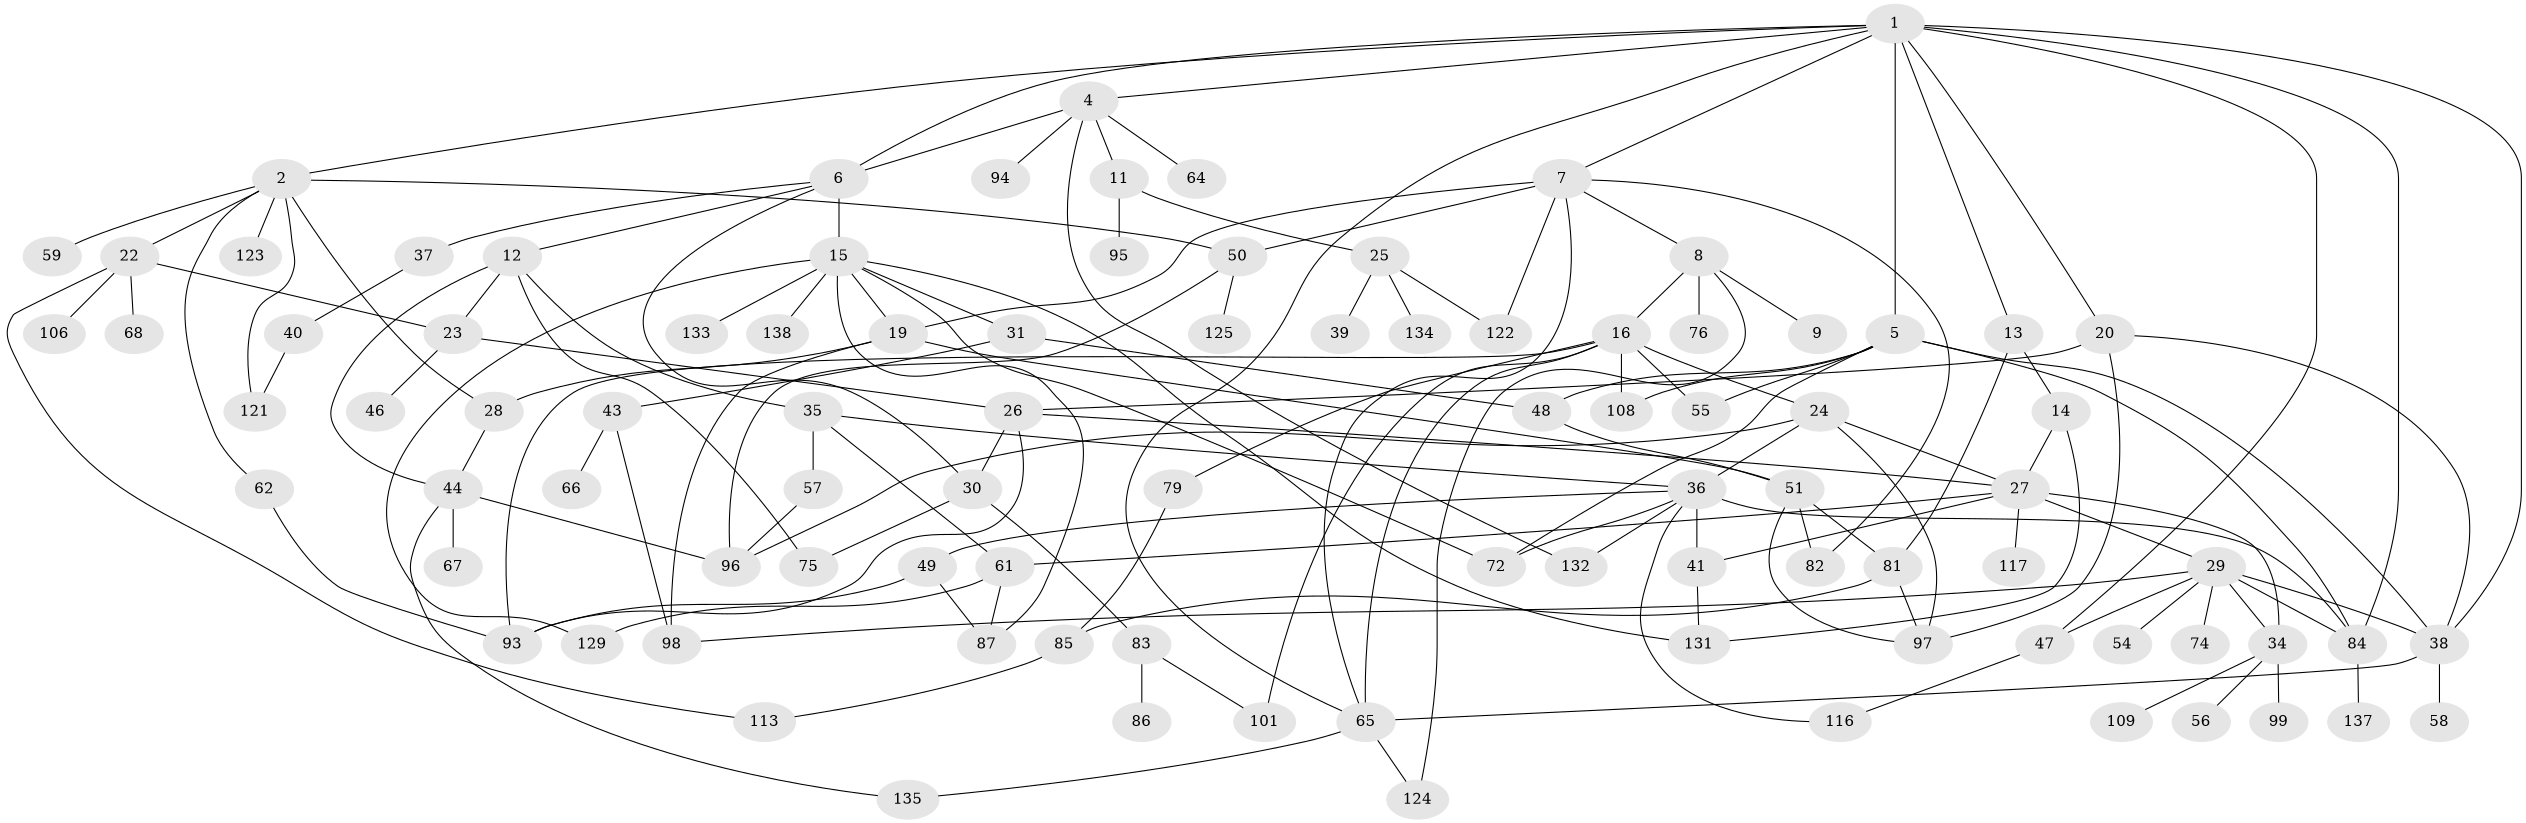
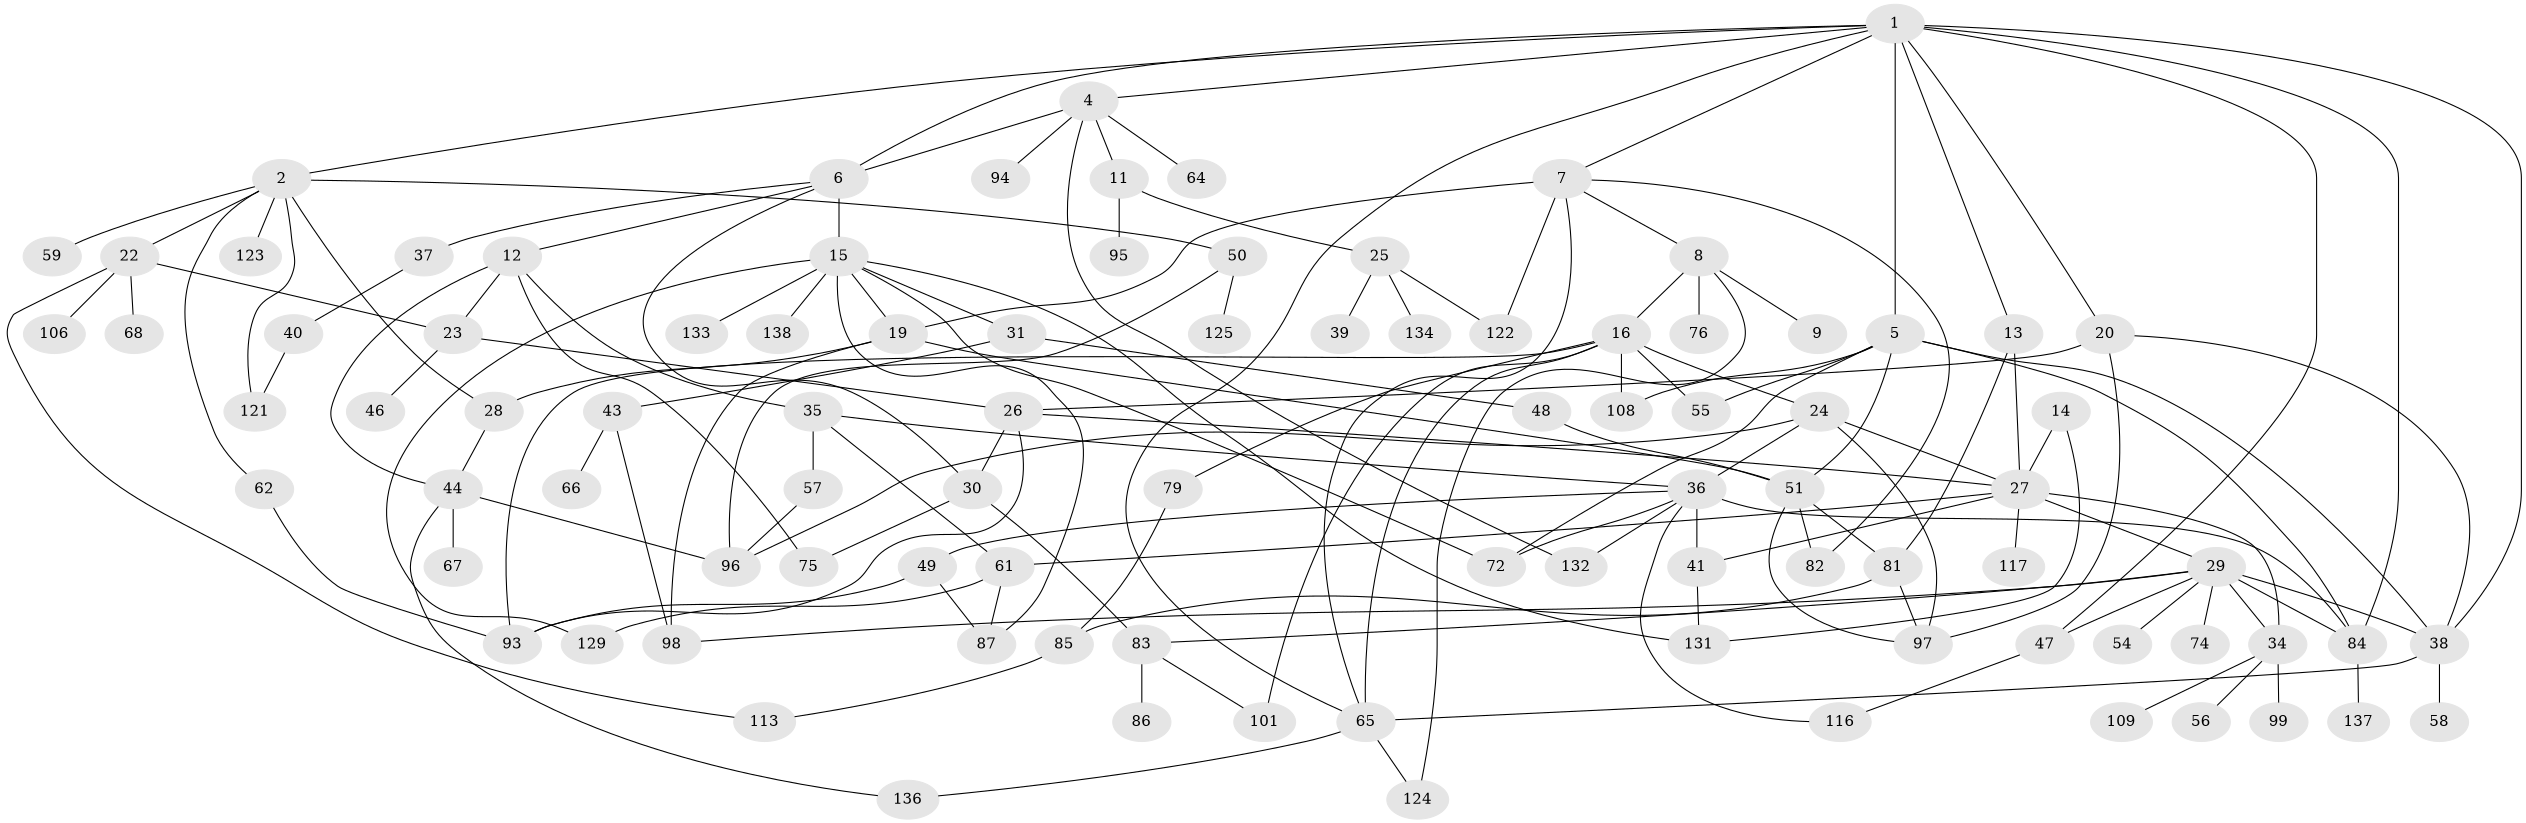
(1400, 218) -> none
(1687, 374) -> (1865, 422)
(2041, 379) -> (2017, 412)
none -> (1527, 624)
(908, 800) -> (908, 800)
